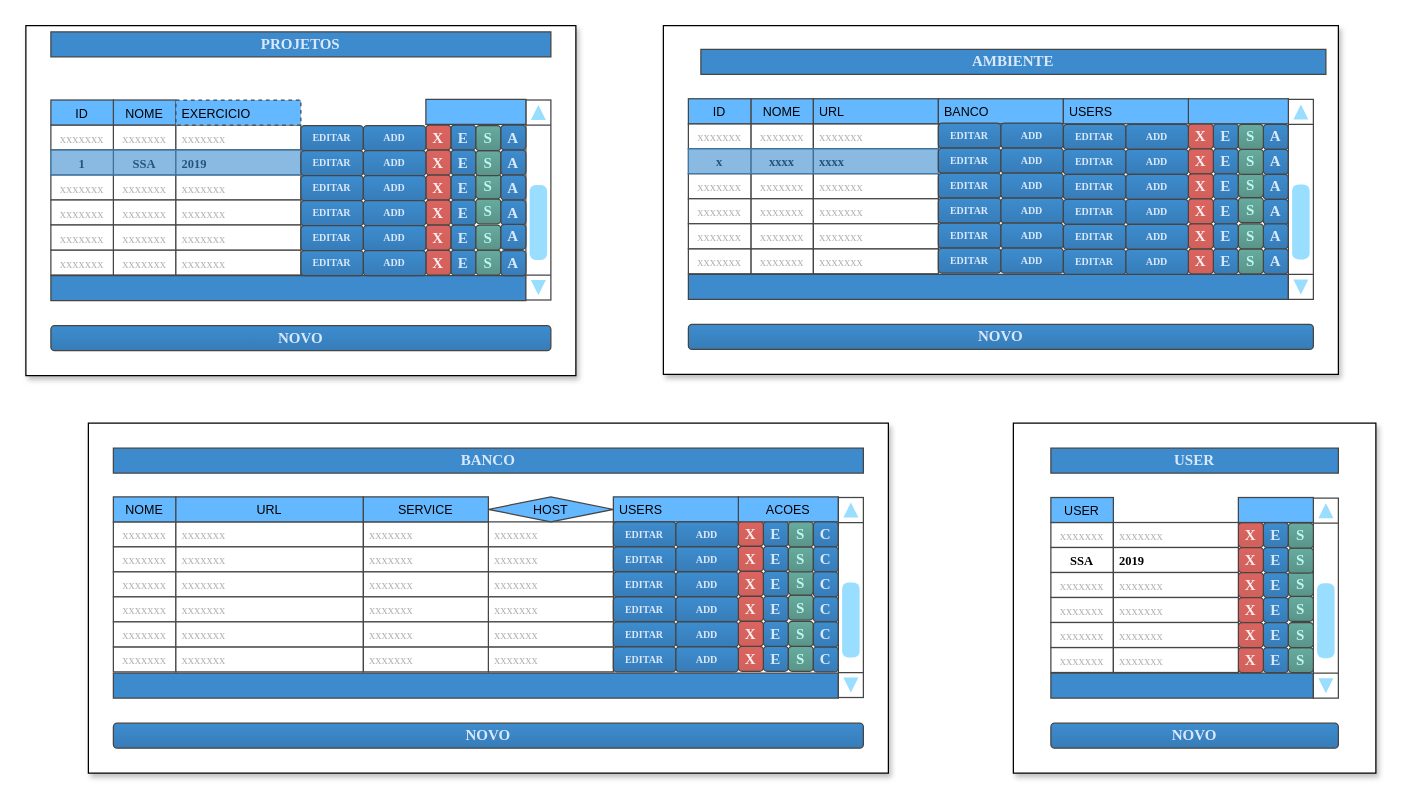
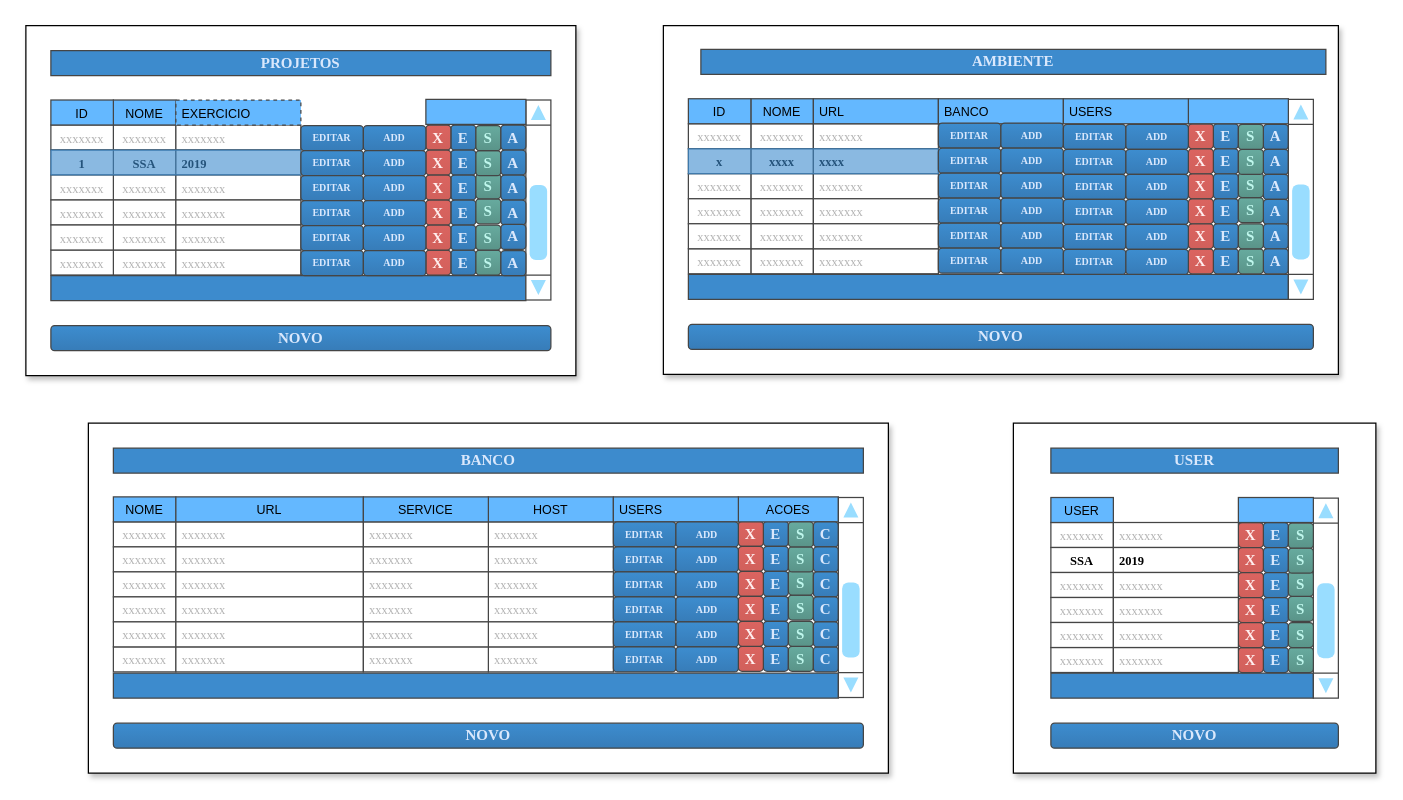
(301, 44) -> (301, 63)
(551, 509) -> (551, 509)
